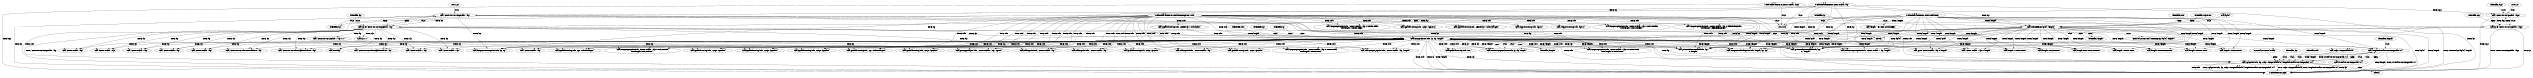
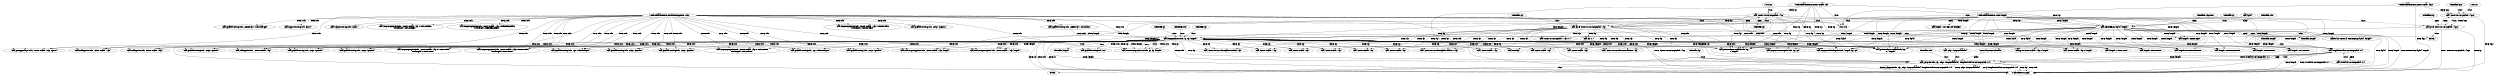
(1922, 15) -> (1992, 15)
(1849, 43) -> none
(18, 44) -> (1607, 44)
